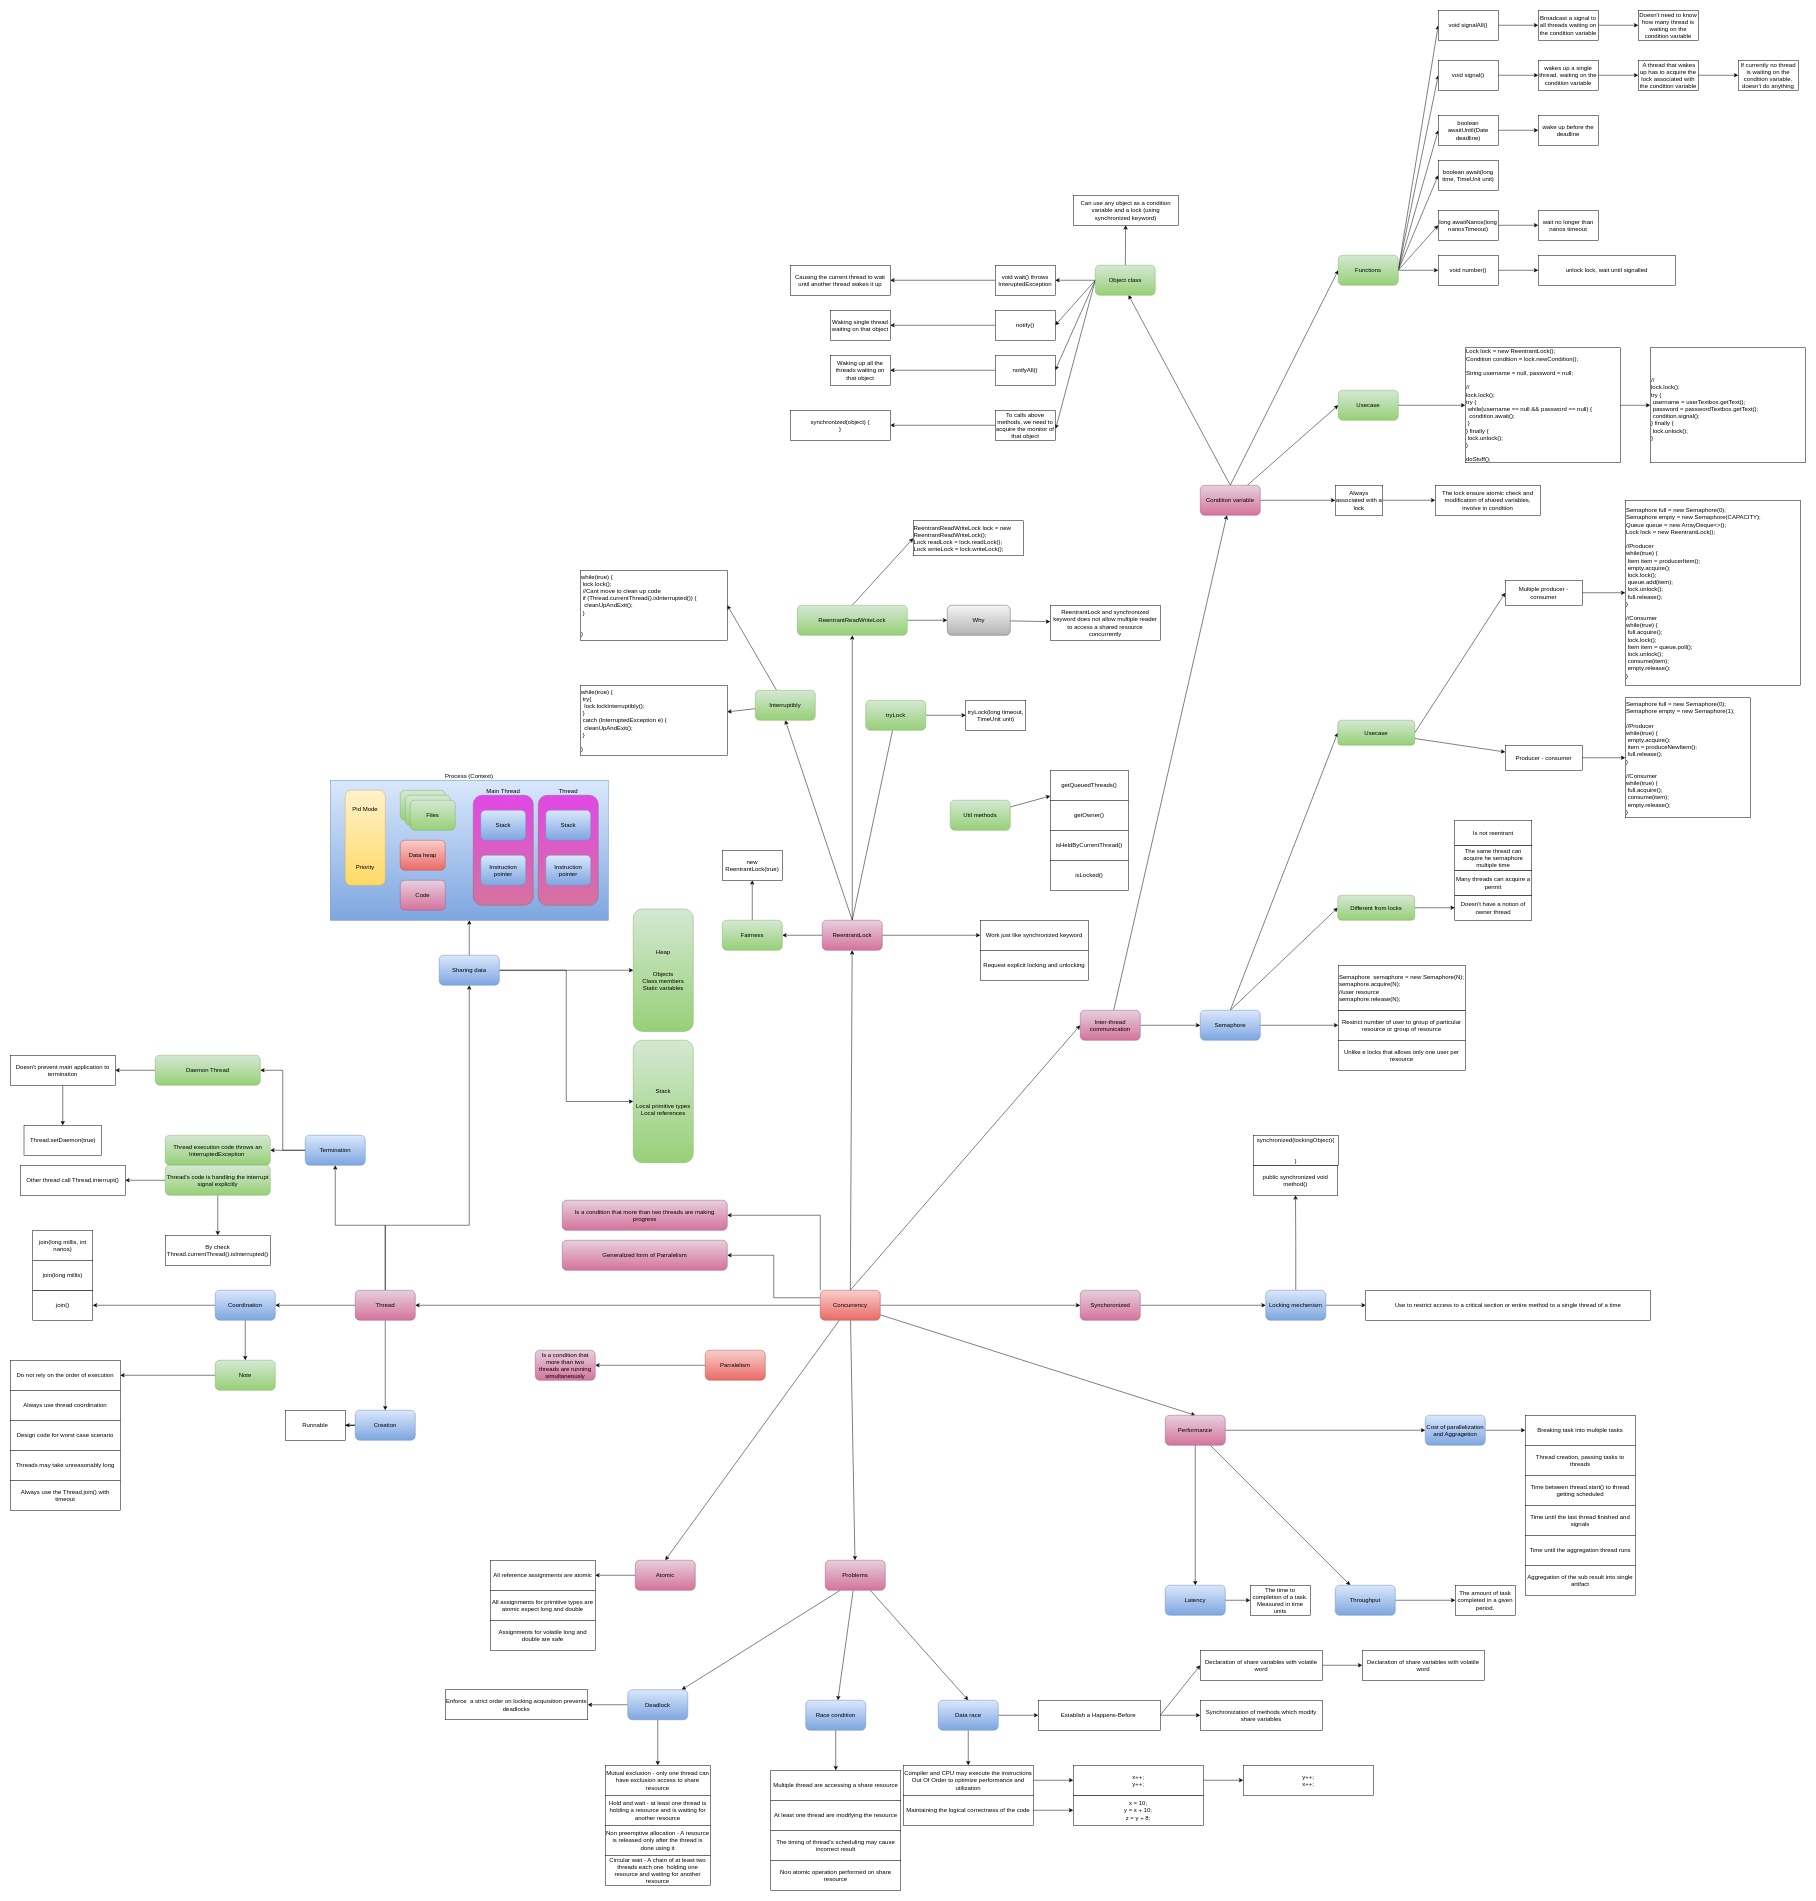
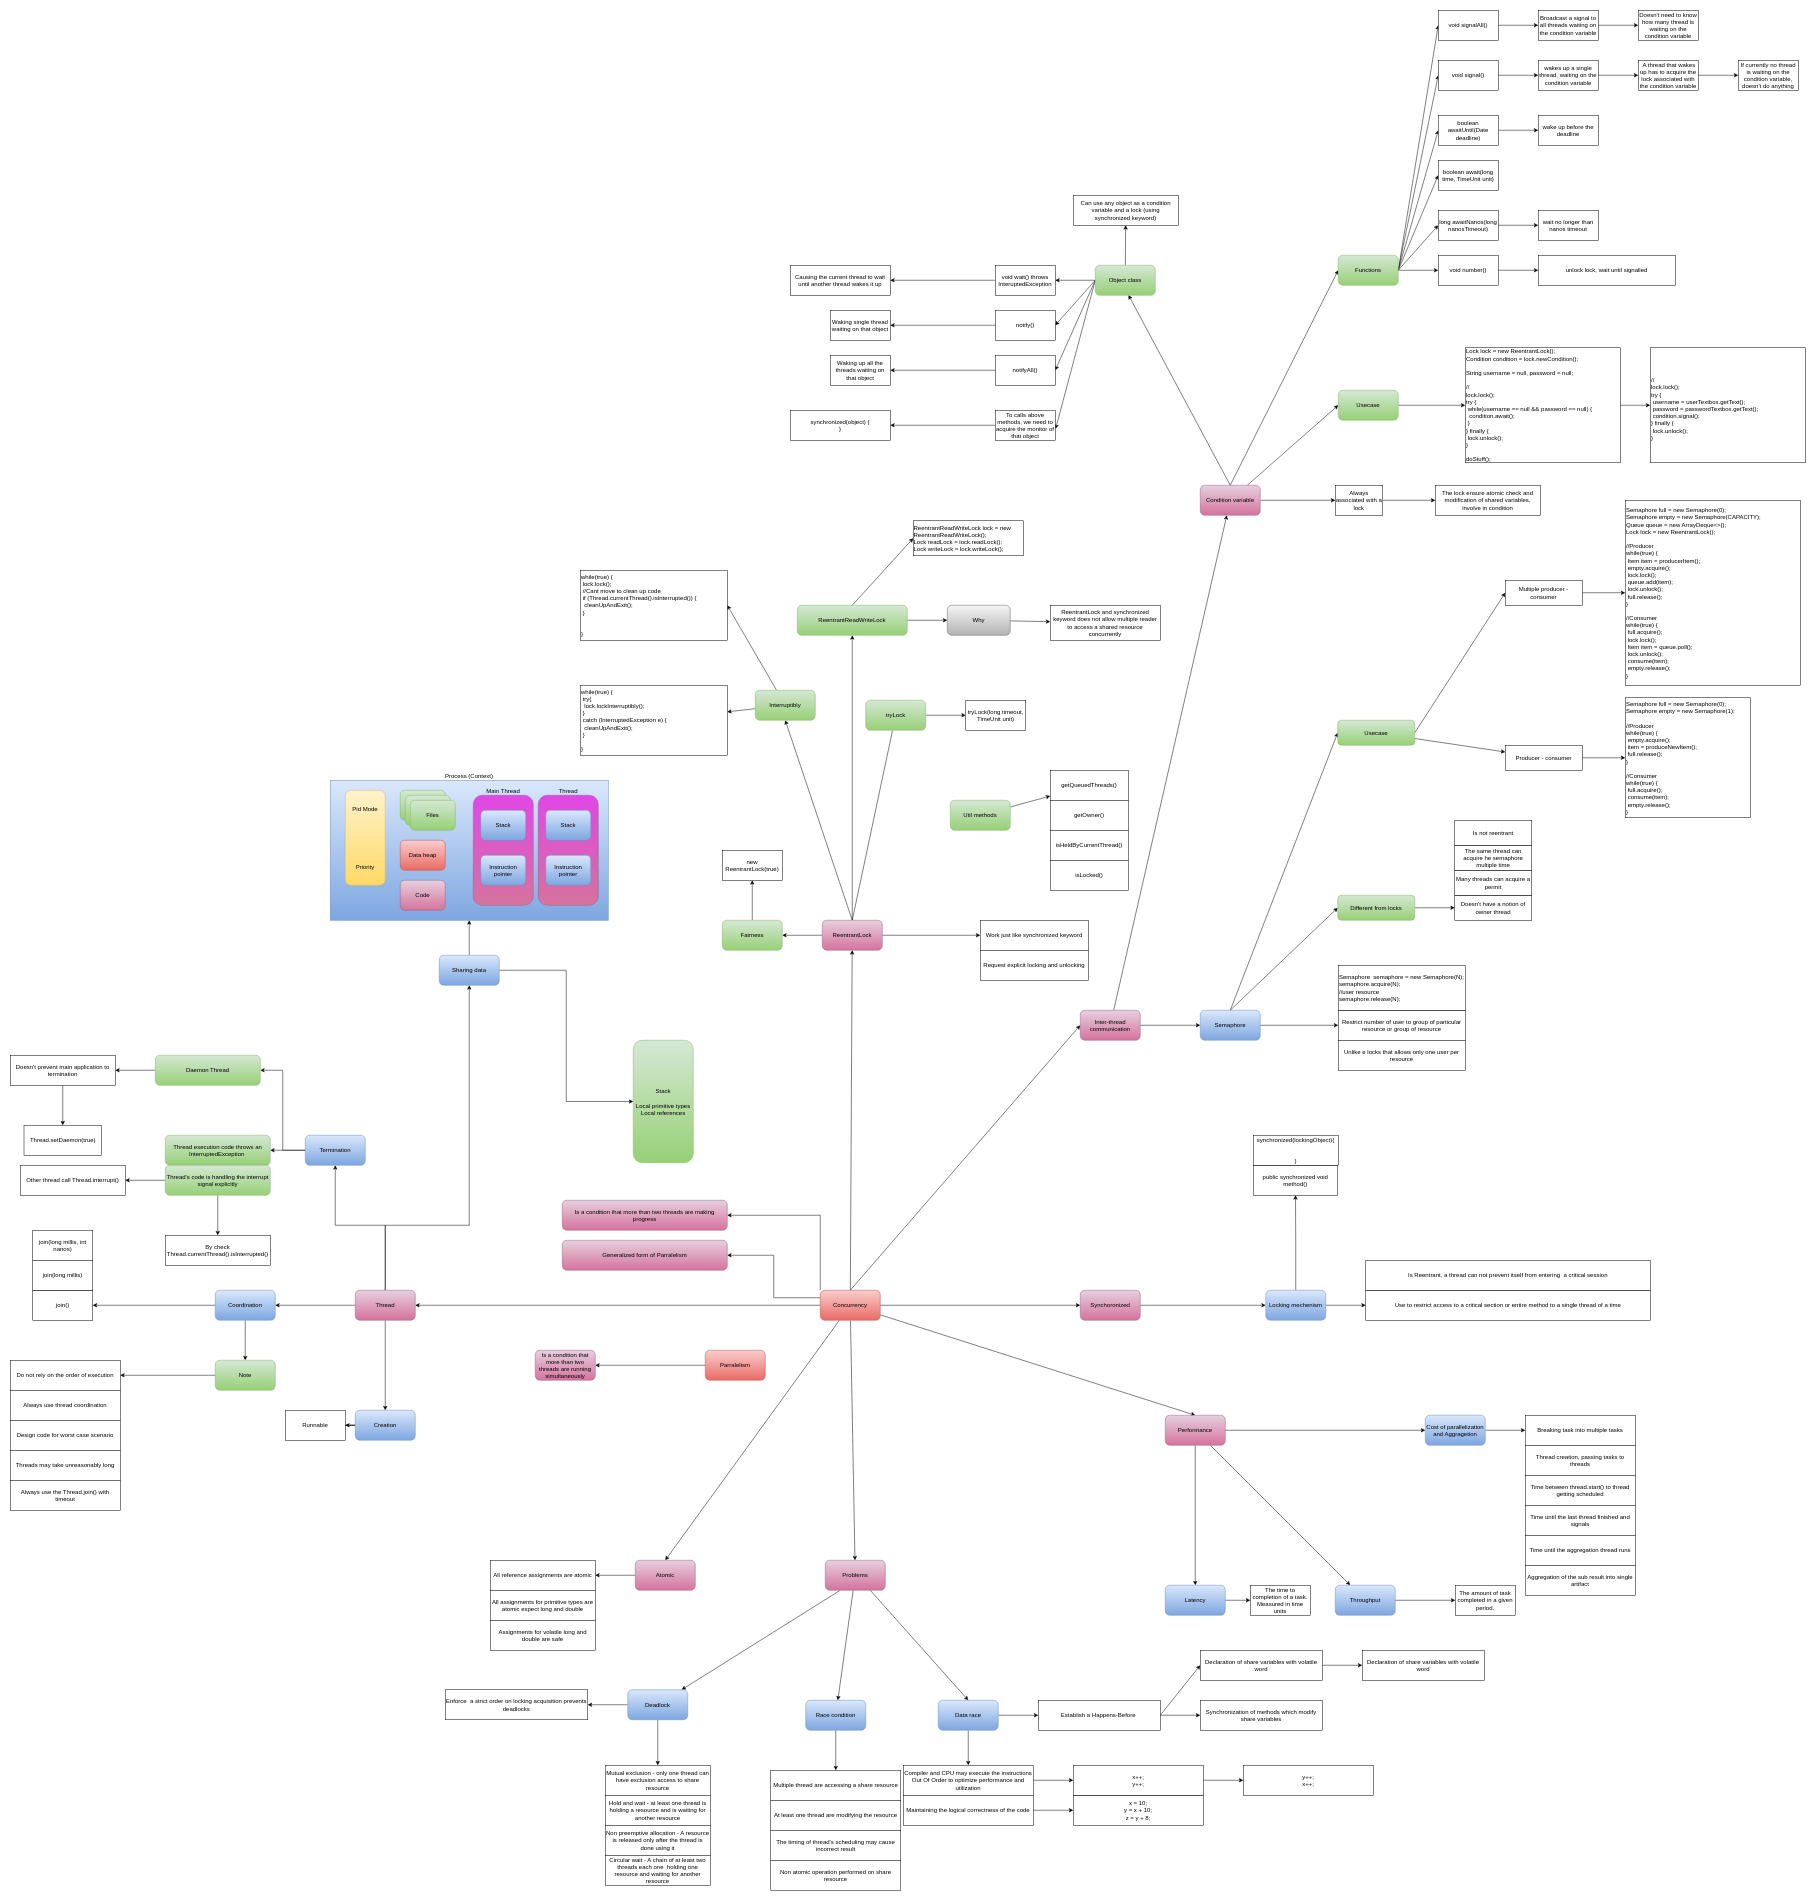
(628, 970) -> none
(663, 970) -> none
none -> (1508, 1275)
